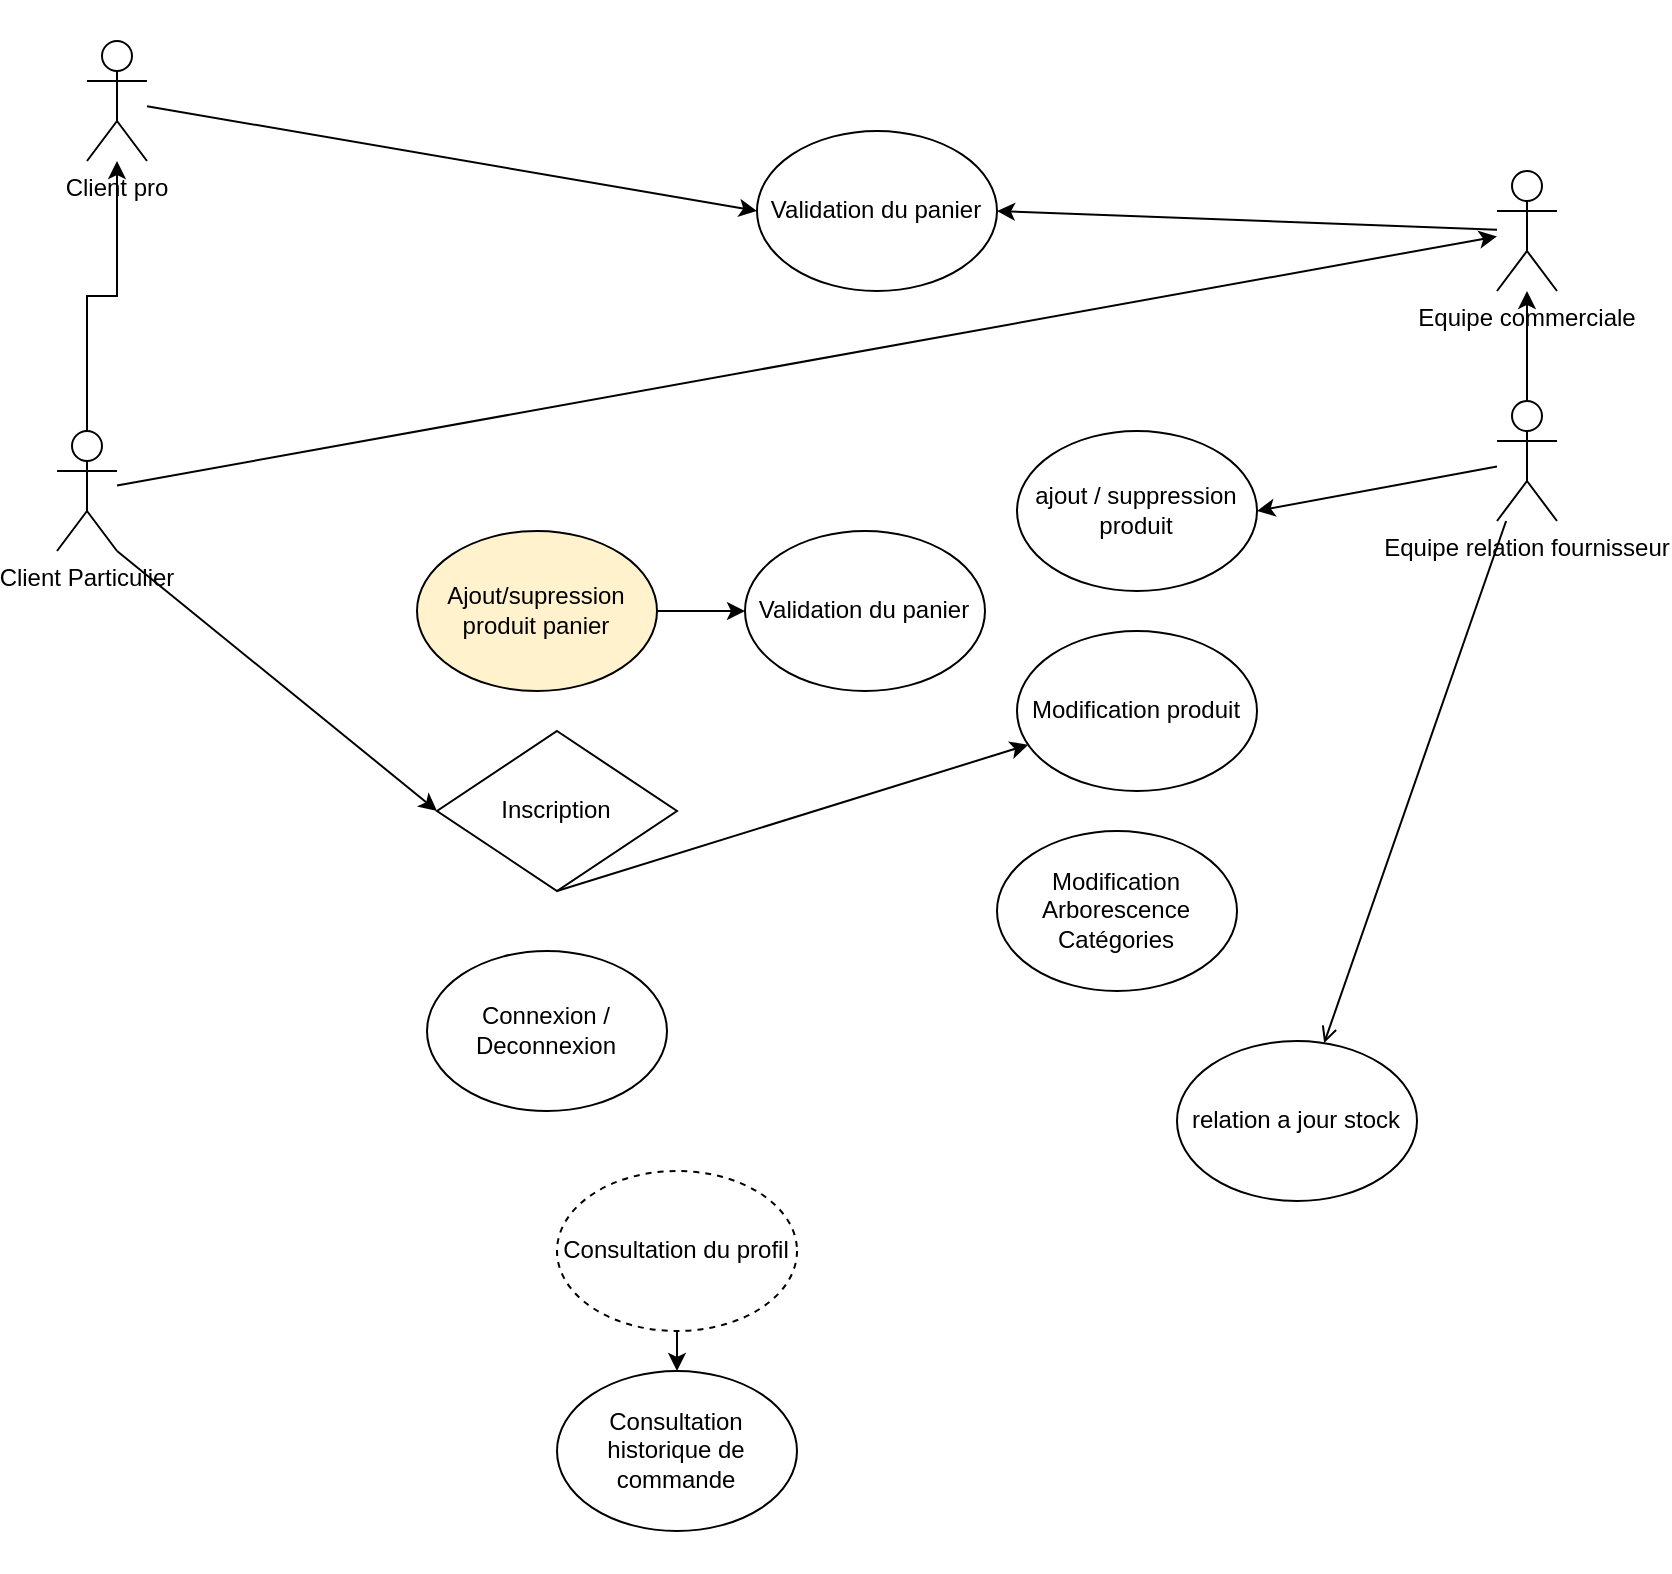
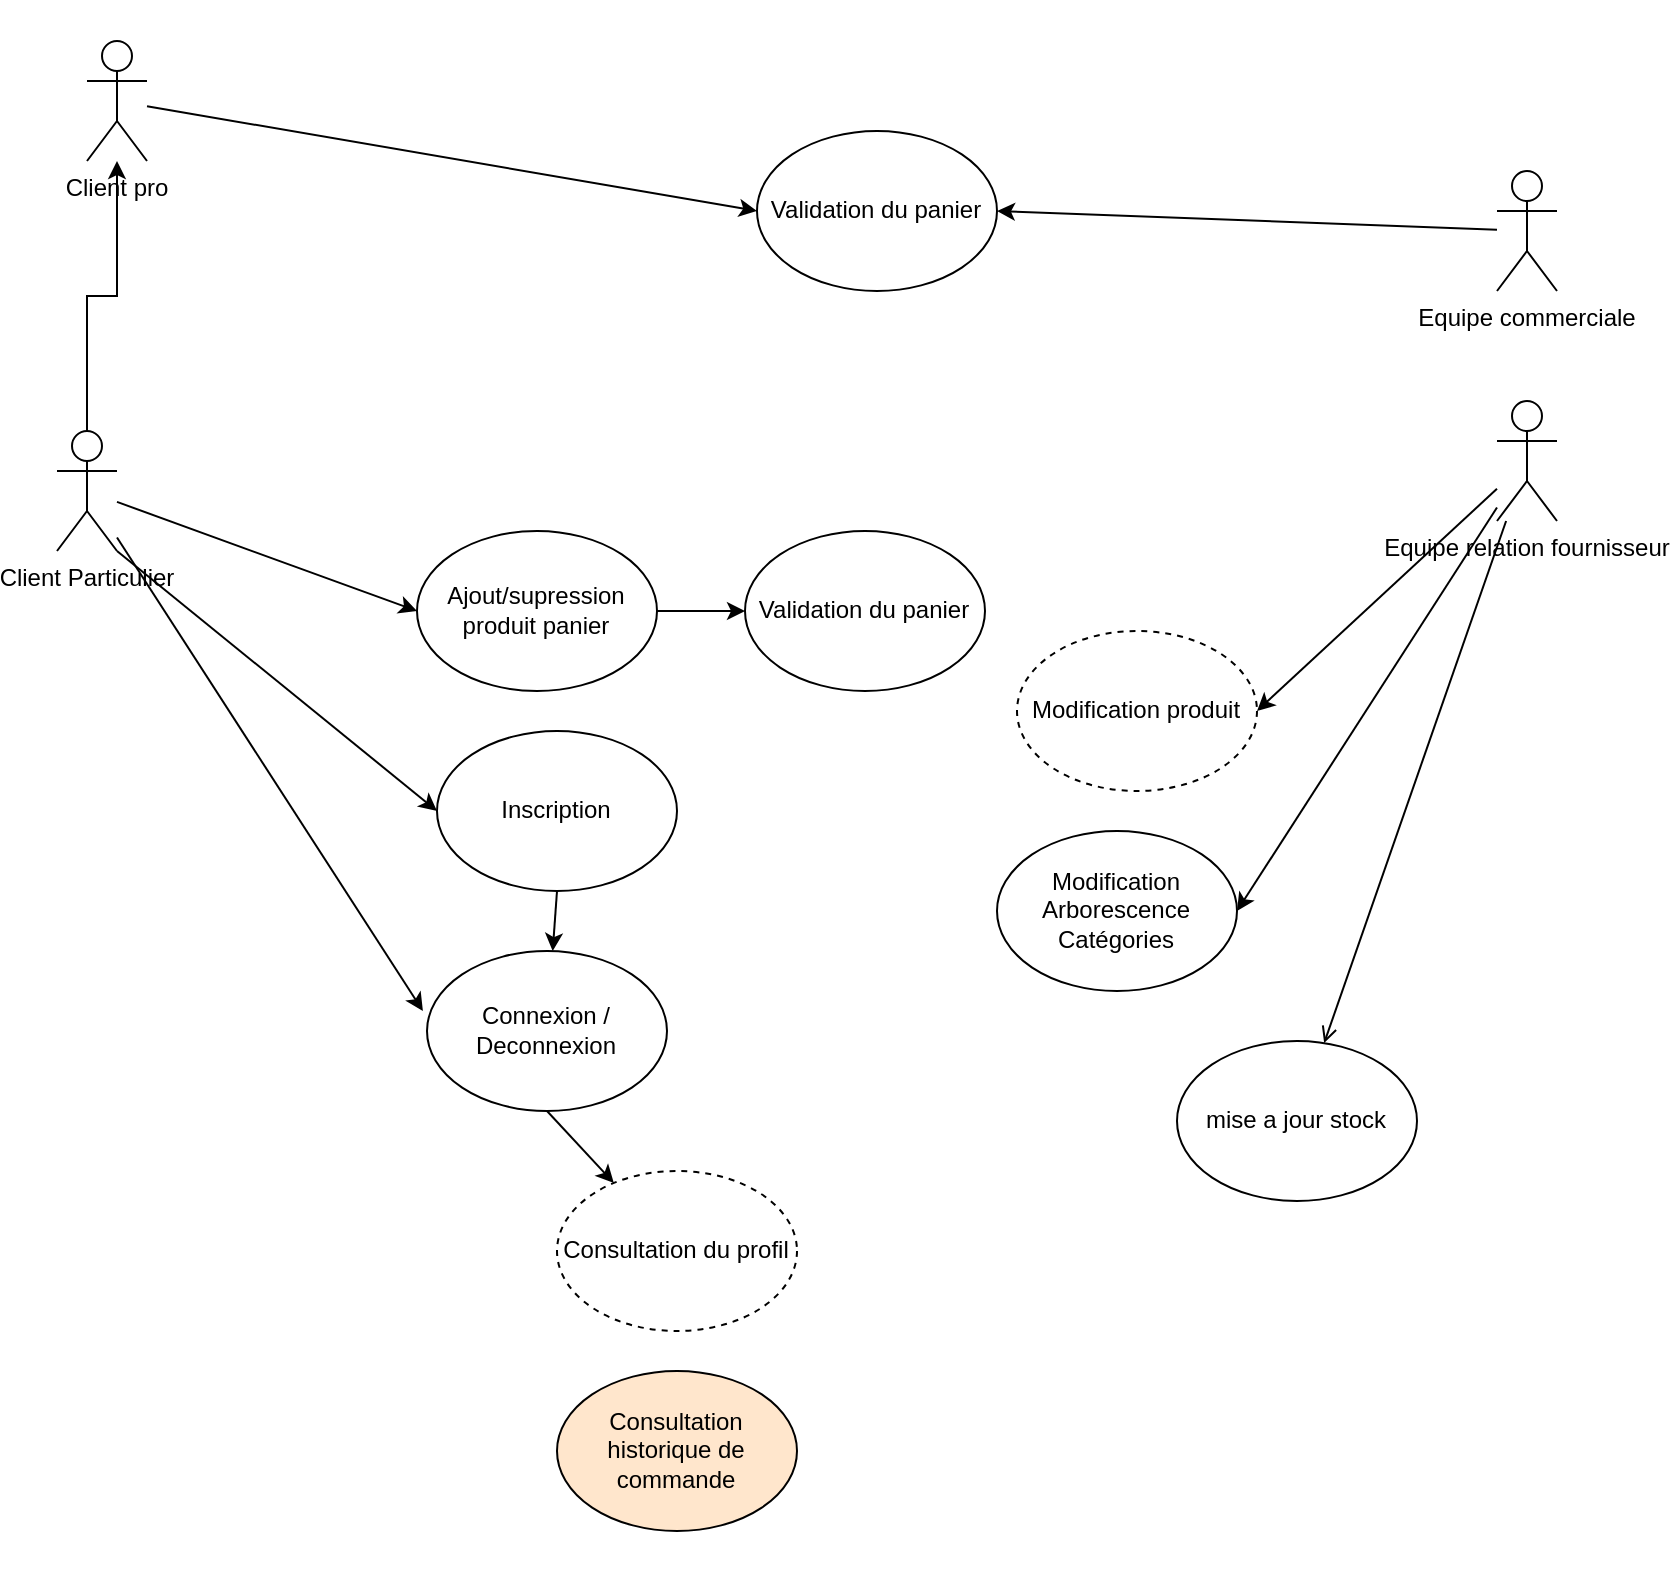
(1527, 353) -> (1371, 704)
(800, 362) -> (278, 786)
(1384, 488) -> none
(1137, 511) -> none
none -> (261, 554)
none -> (1382, 596)
(537, 611) -> (537, 611)
(1137, 711) -> (1137, 711)
(557, 811) -> (557, 811)
(787, 820) -> (555, 914)
(1297, 1121) -> (1297, 1121)
none -> (576, 1142)
(677, 1344) -> none
(677, 1451) -> (677, 1451)
